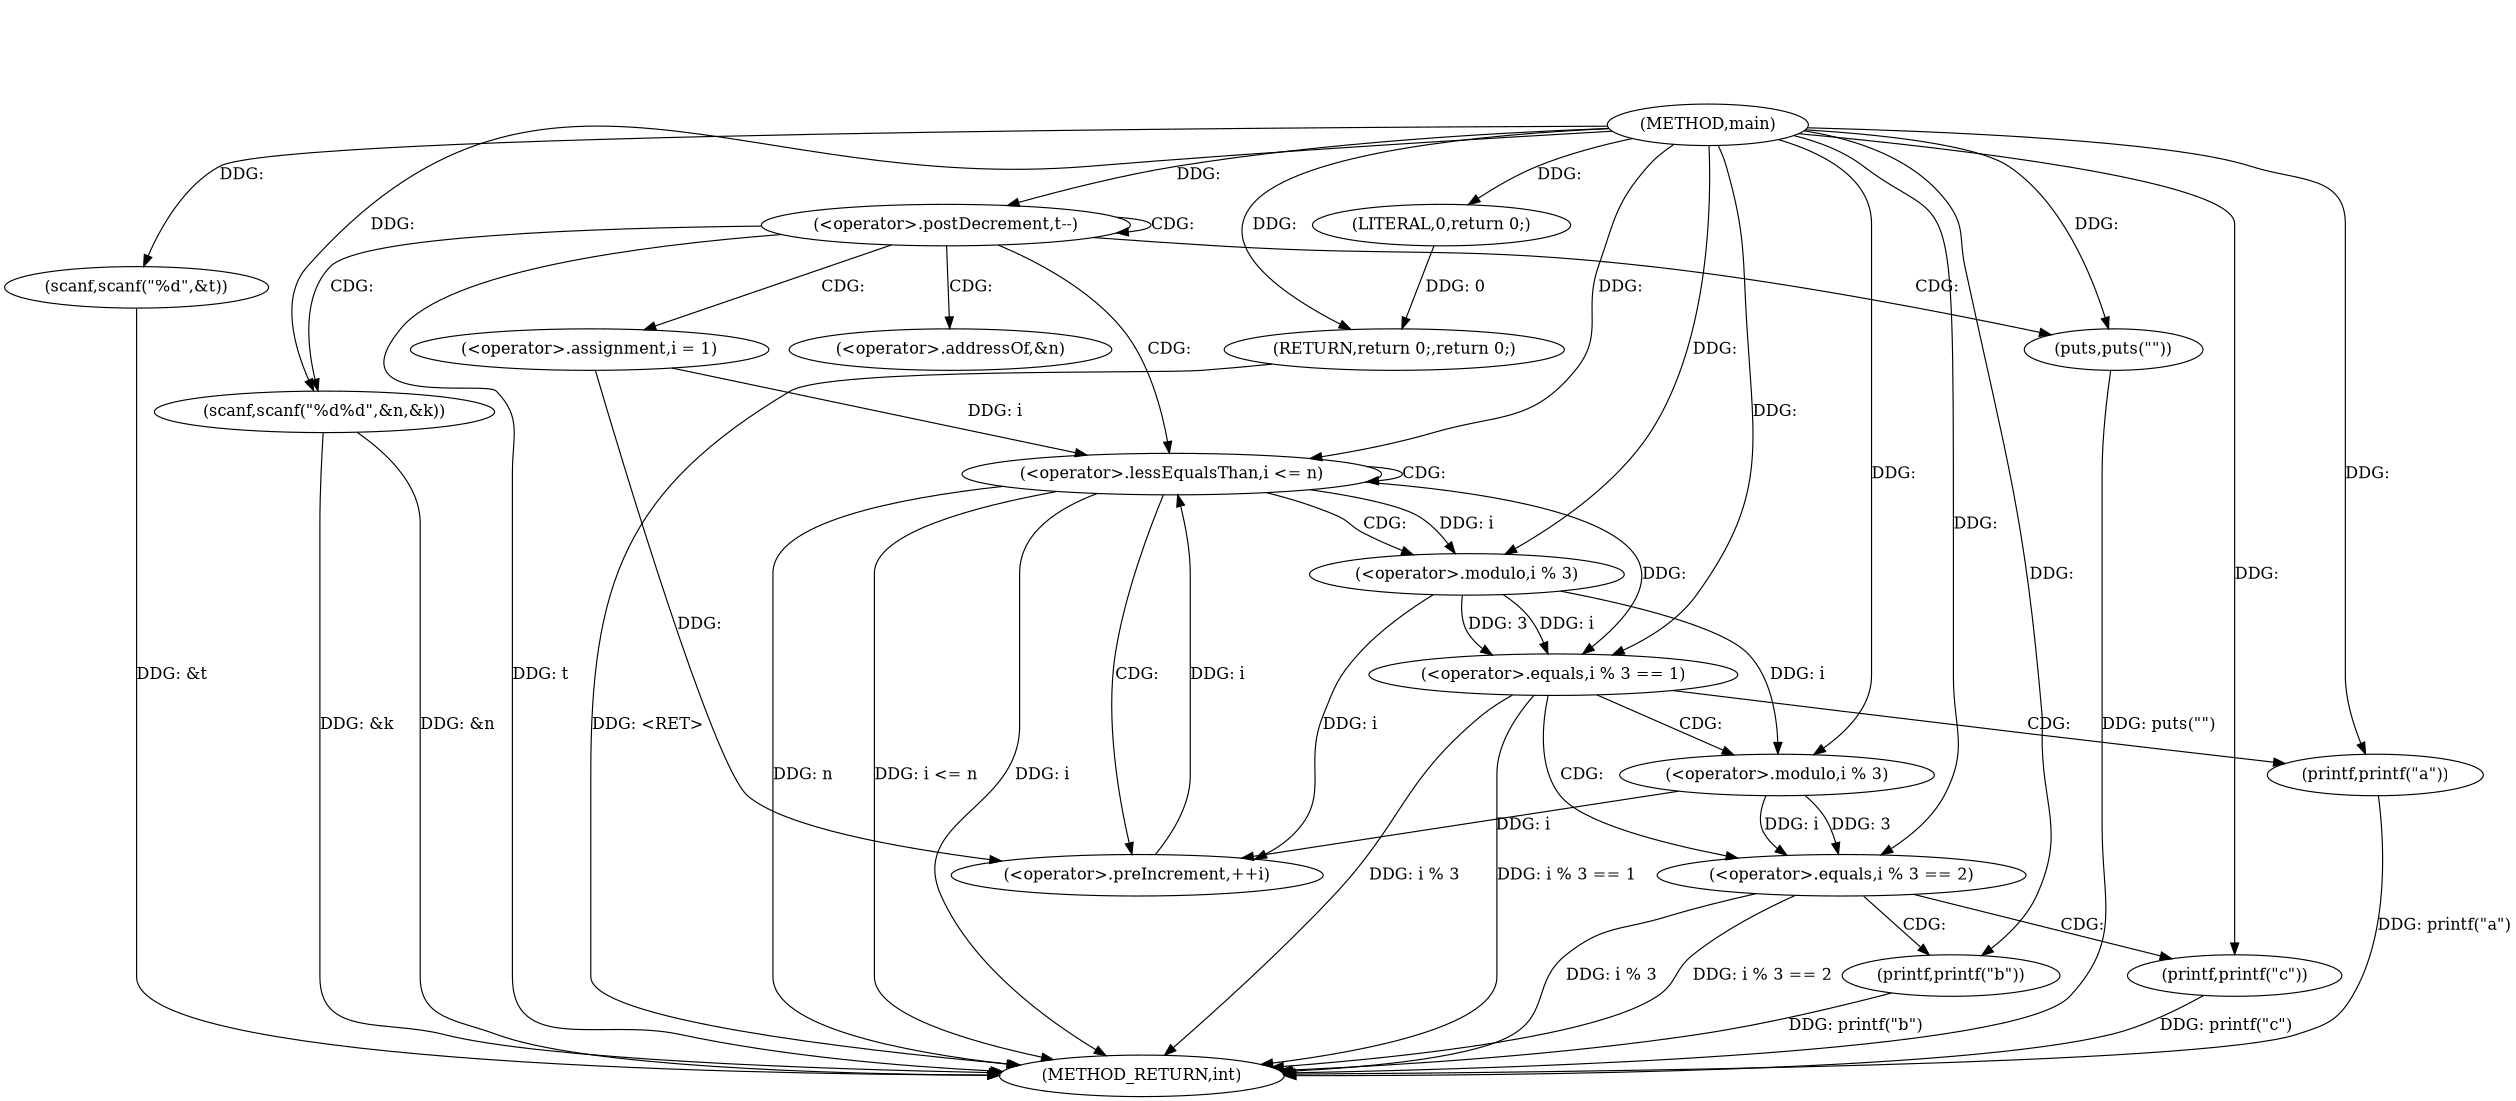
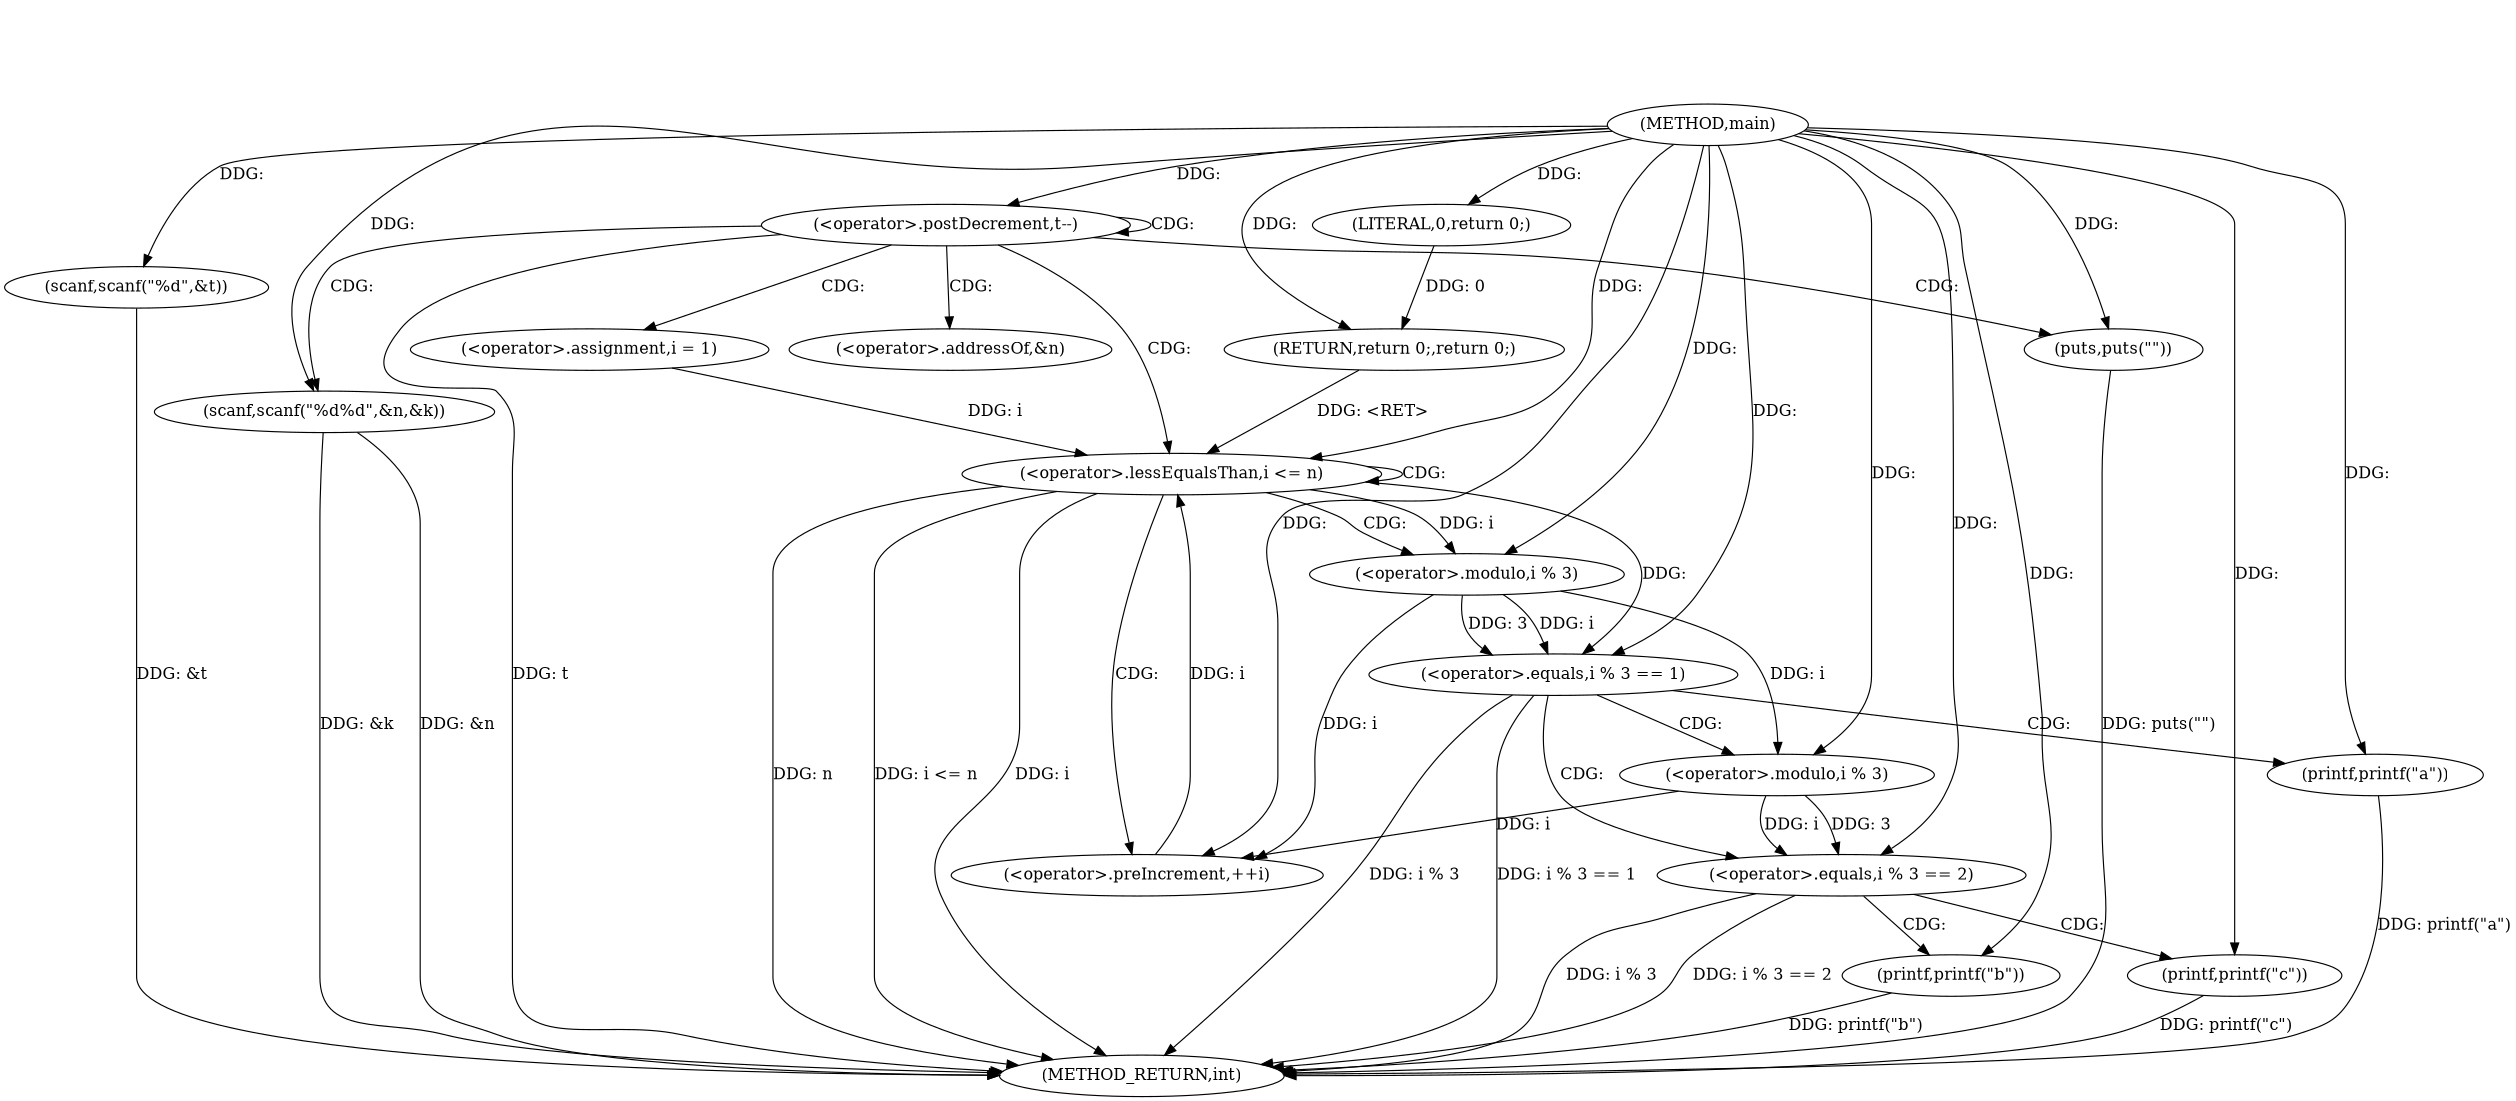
(604, 622) -> (1288, 409)
(704, 706) -> (1405, 501)
